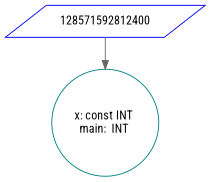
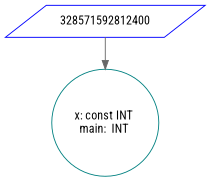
(105, 21) -> (105, 21)
